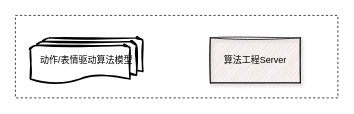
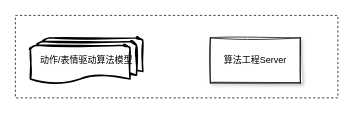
(255, 60) -> (255, 60)
